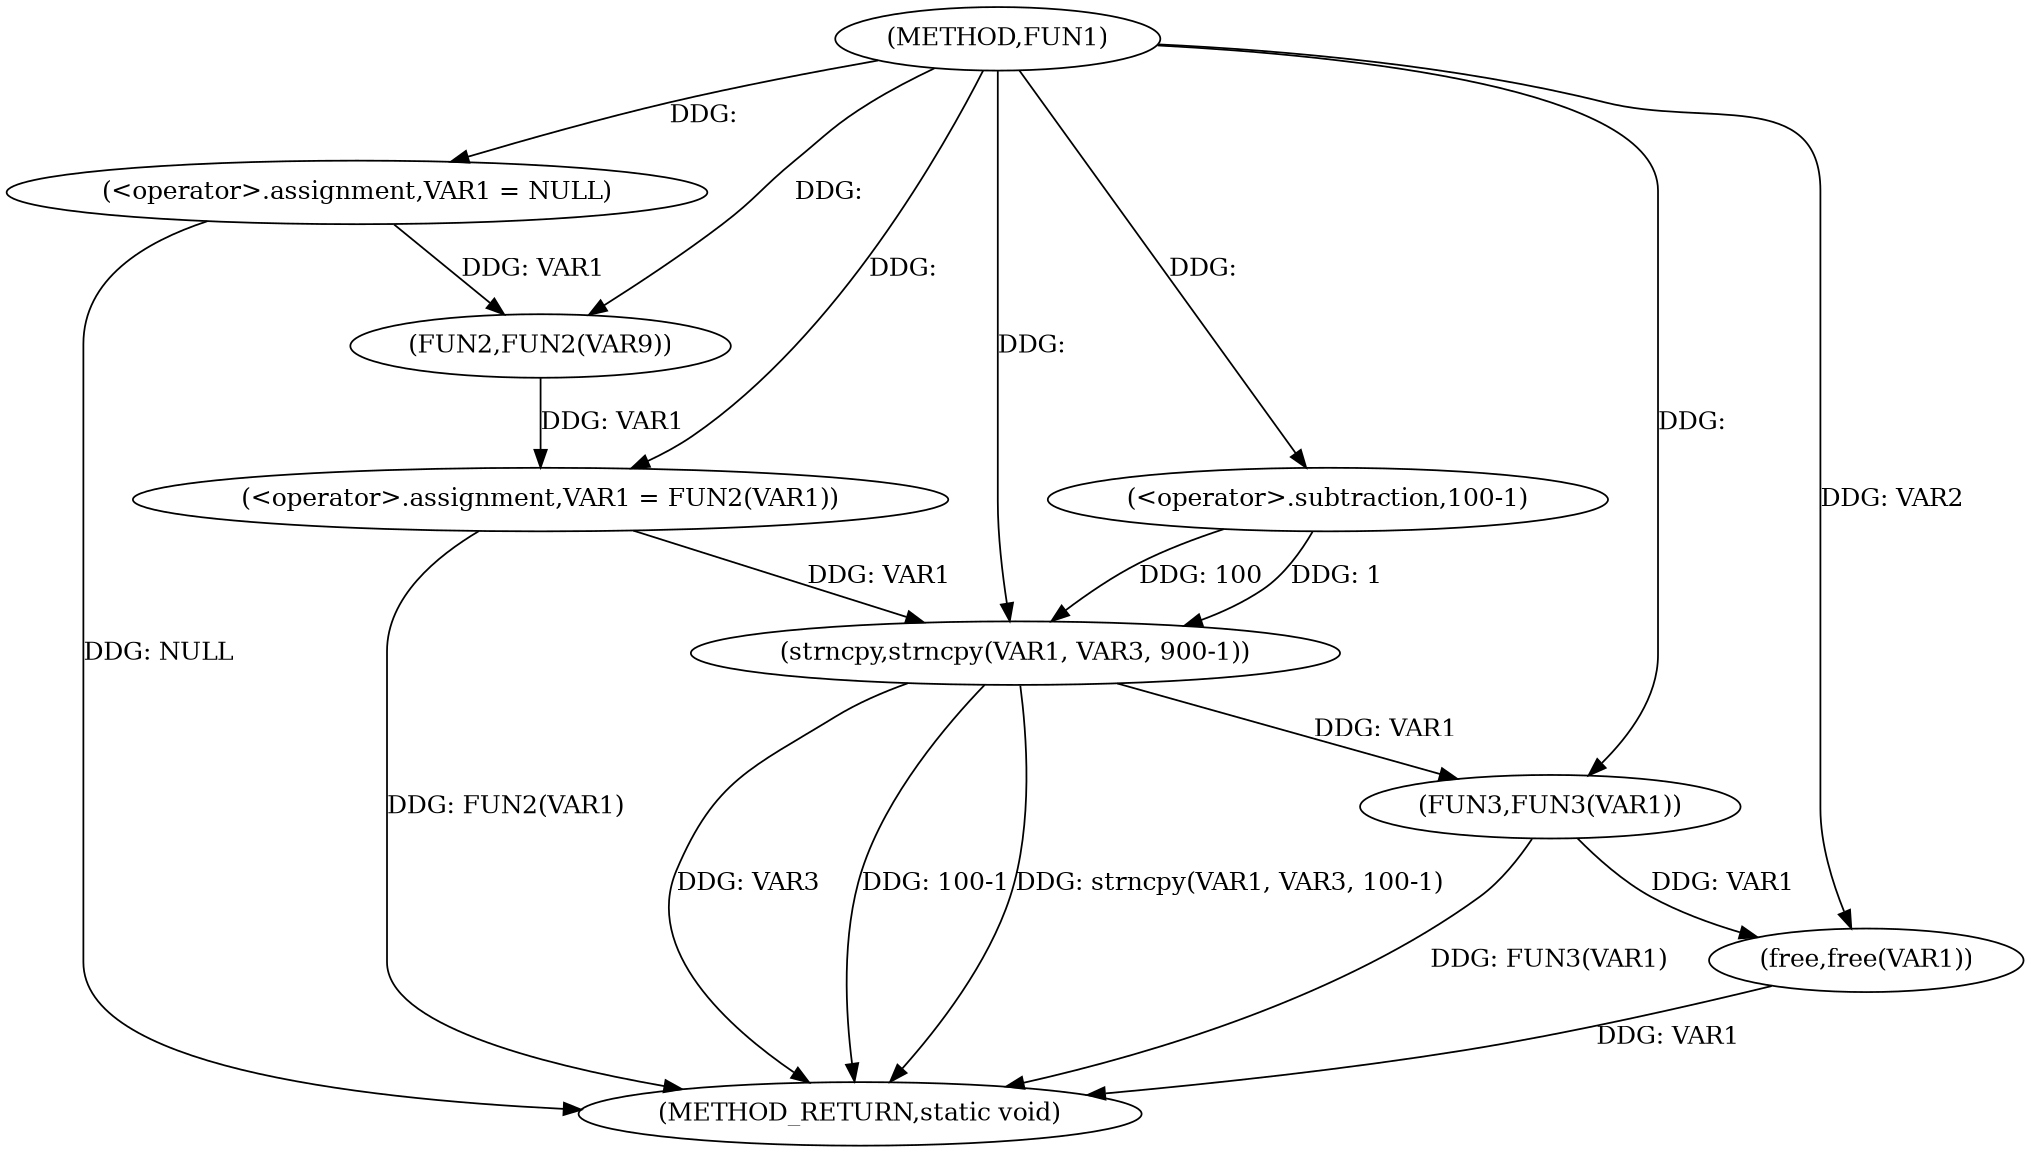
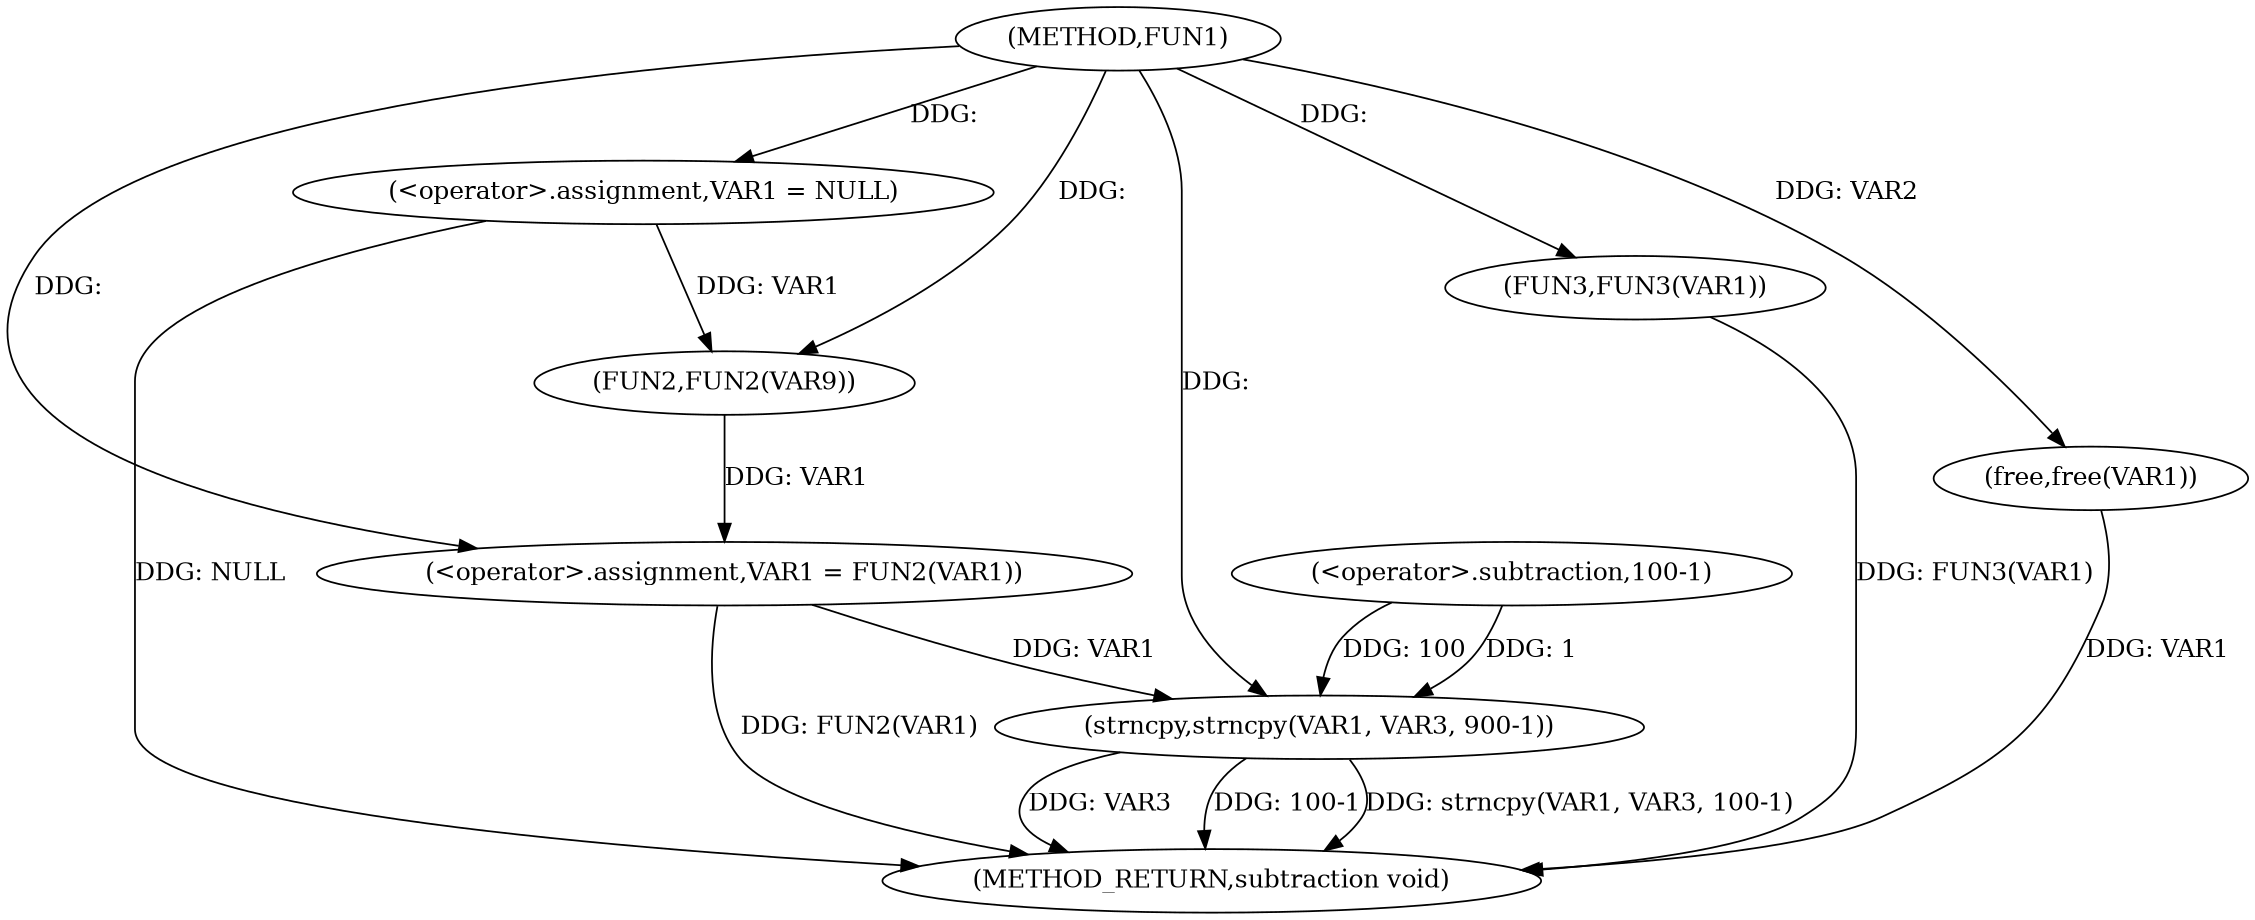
(1158, 262) -> none
(1279, 729) -> none
(1652, 897) -> none
(860, 1114) -> (1212, 881)
